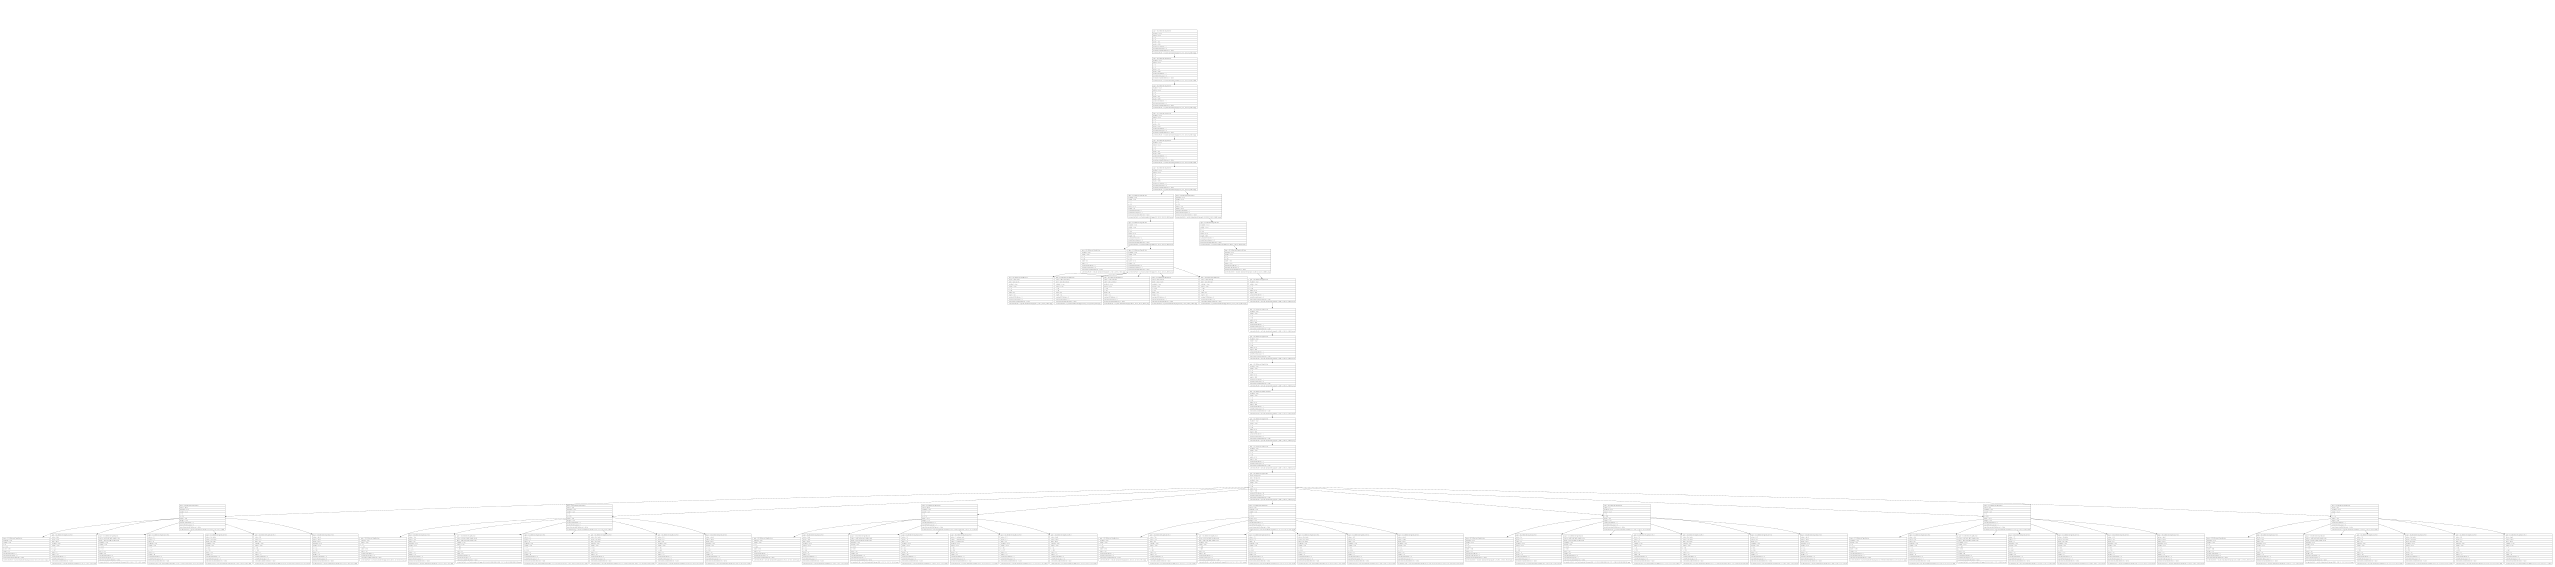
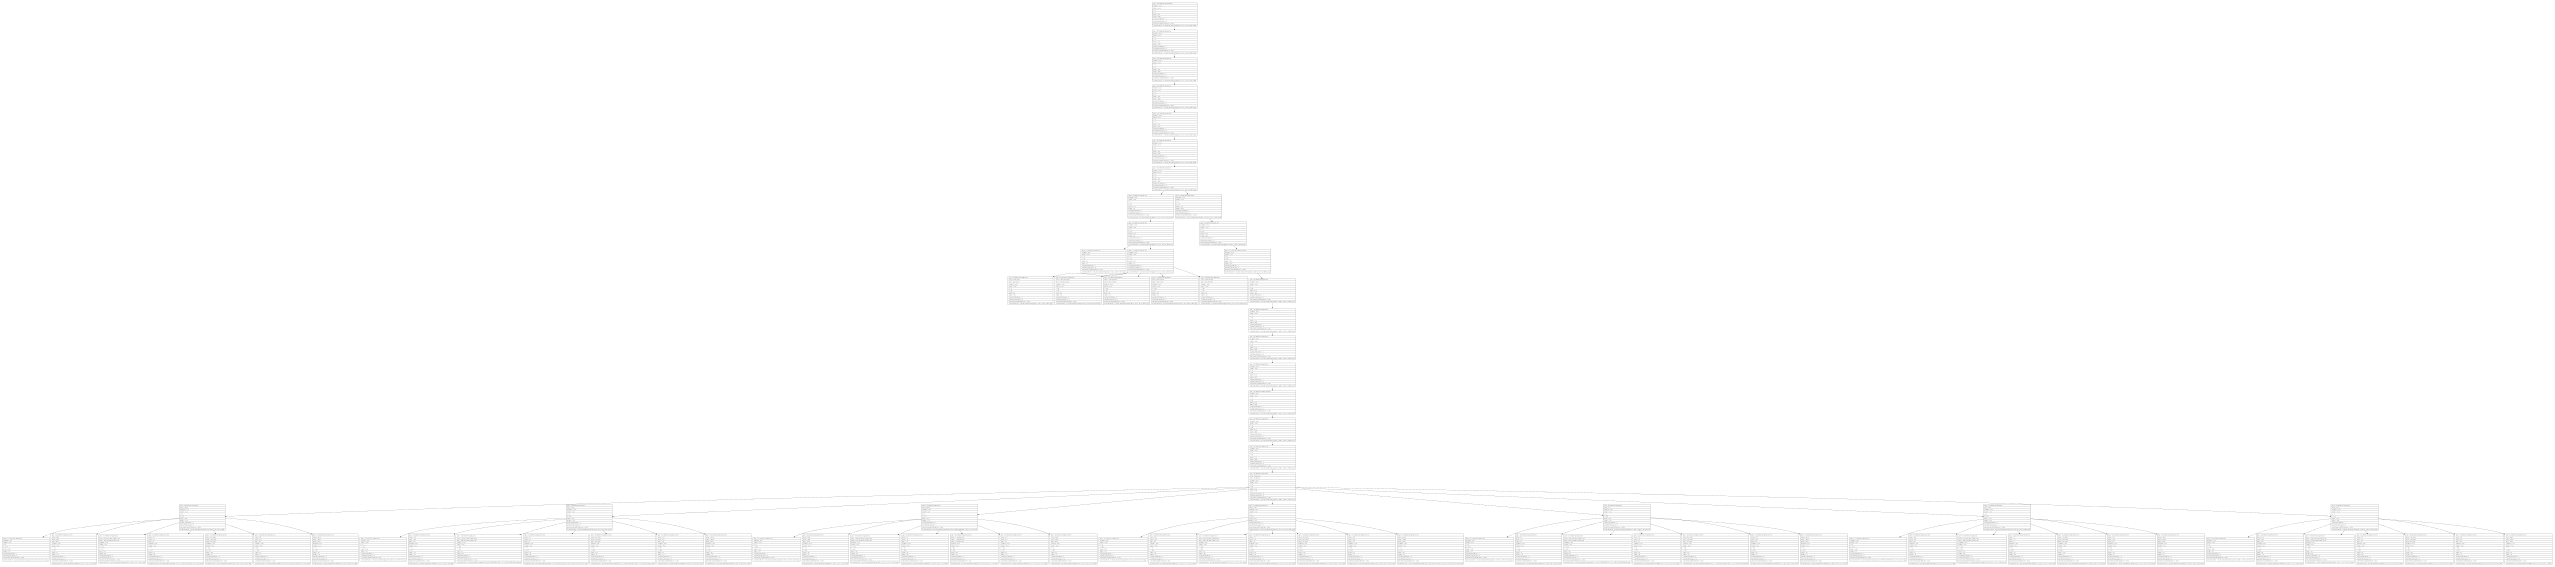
none -> (1175, 15)
